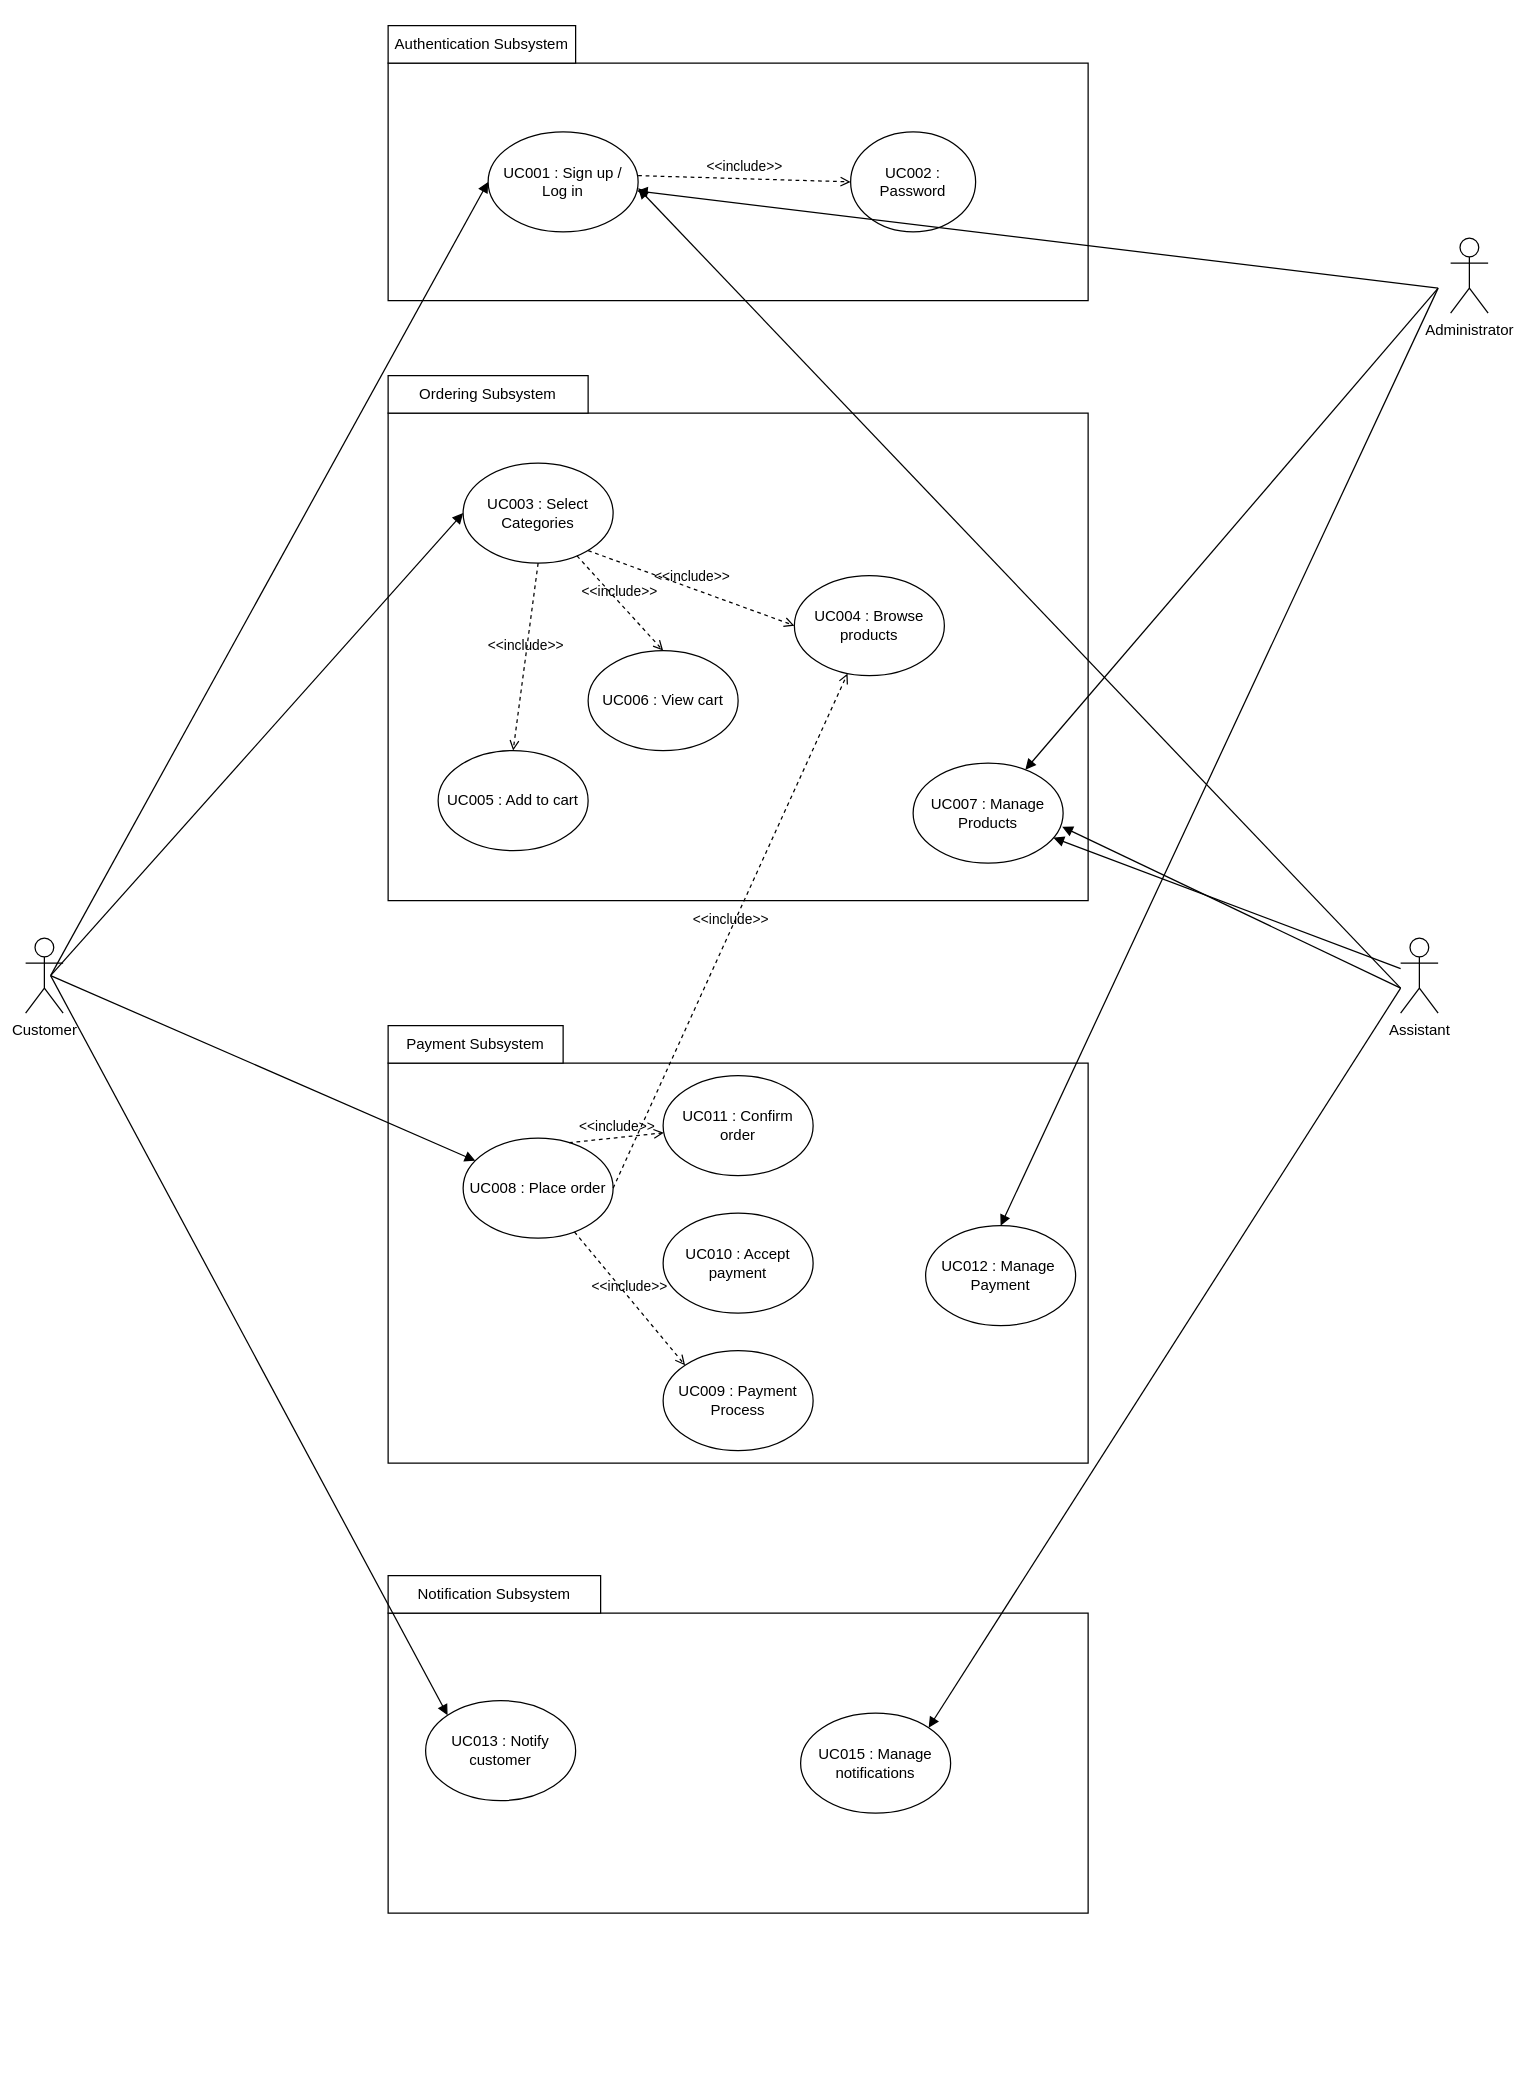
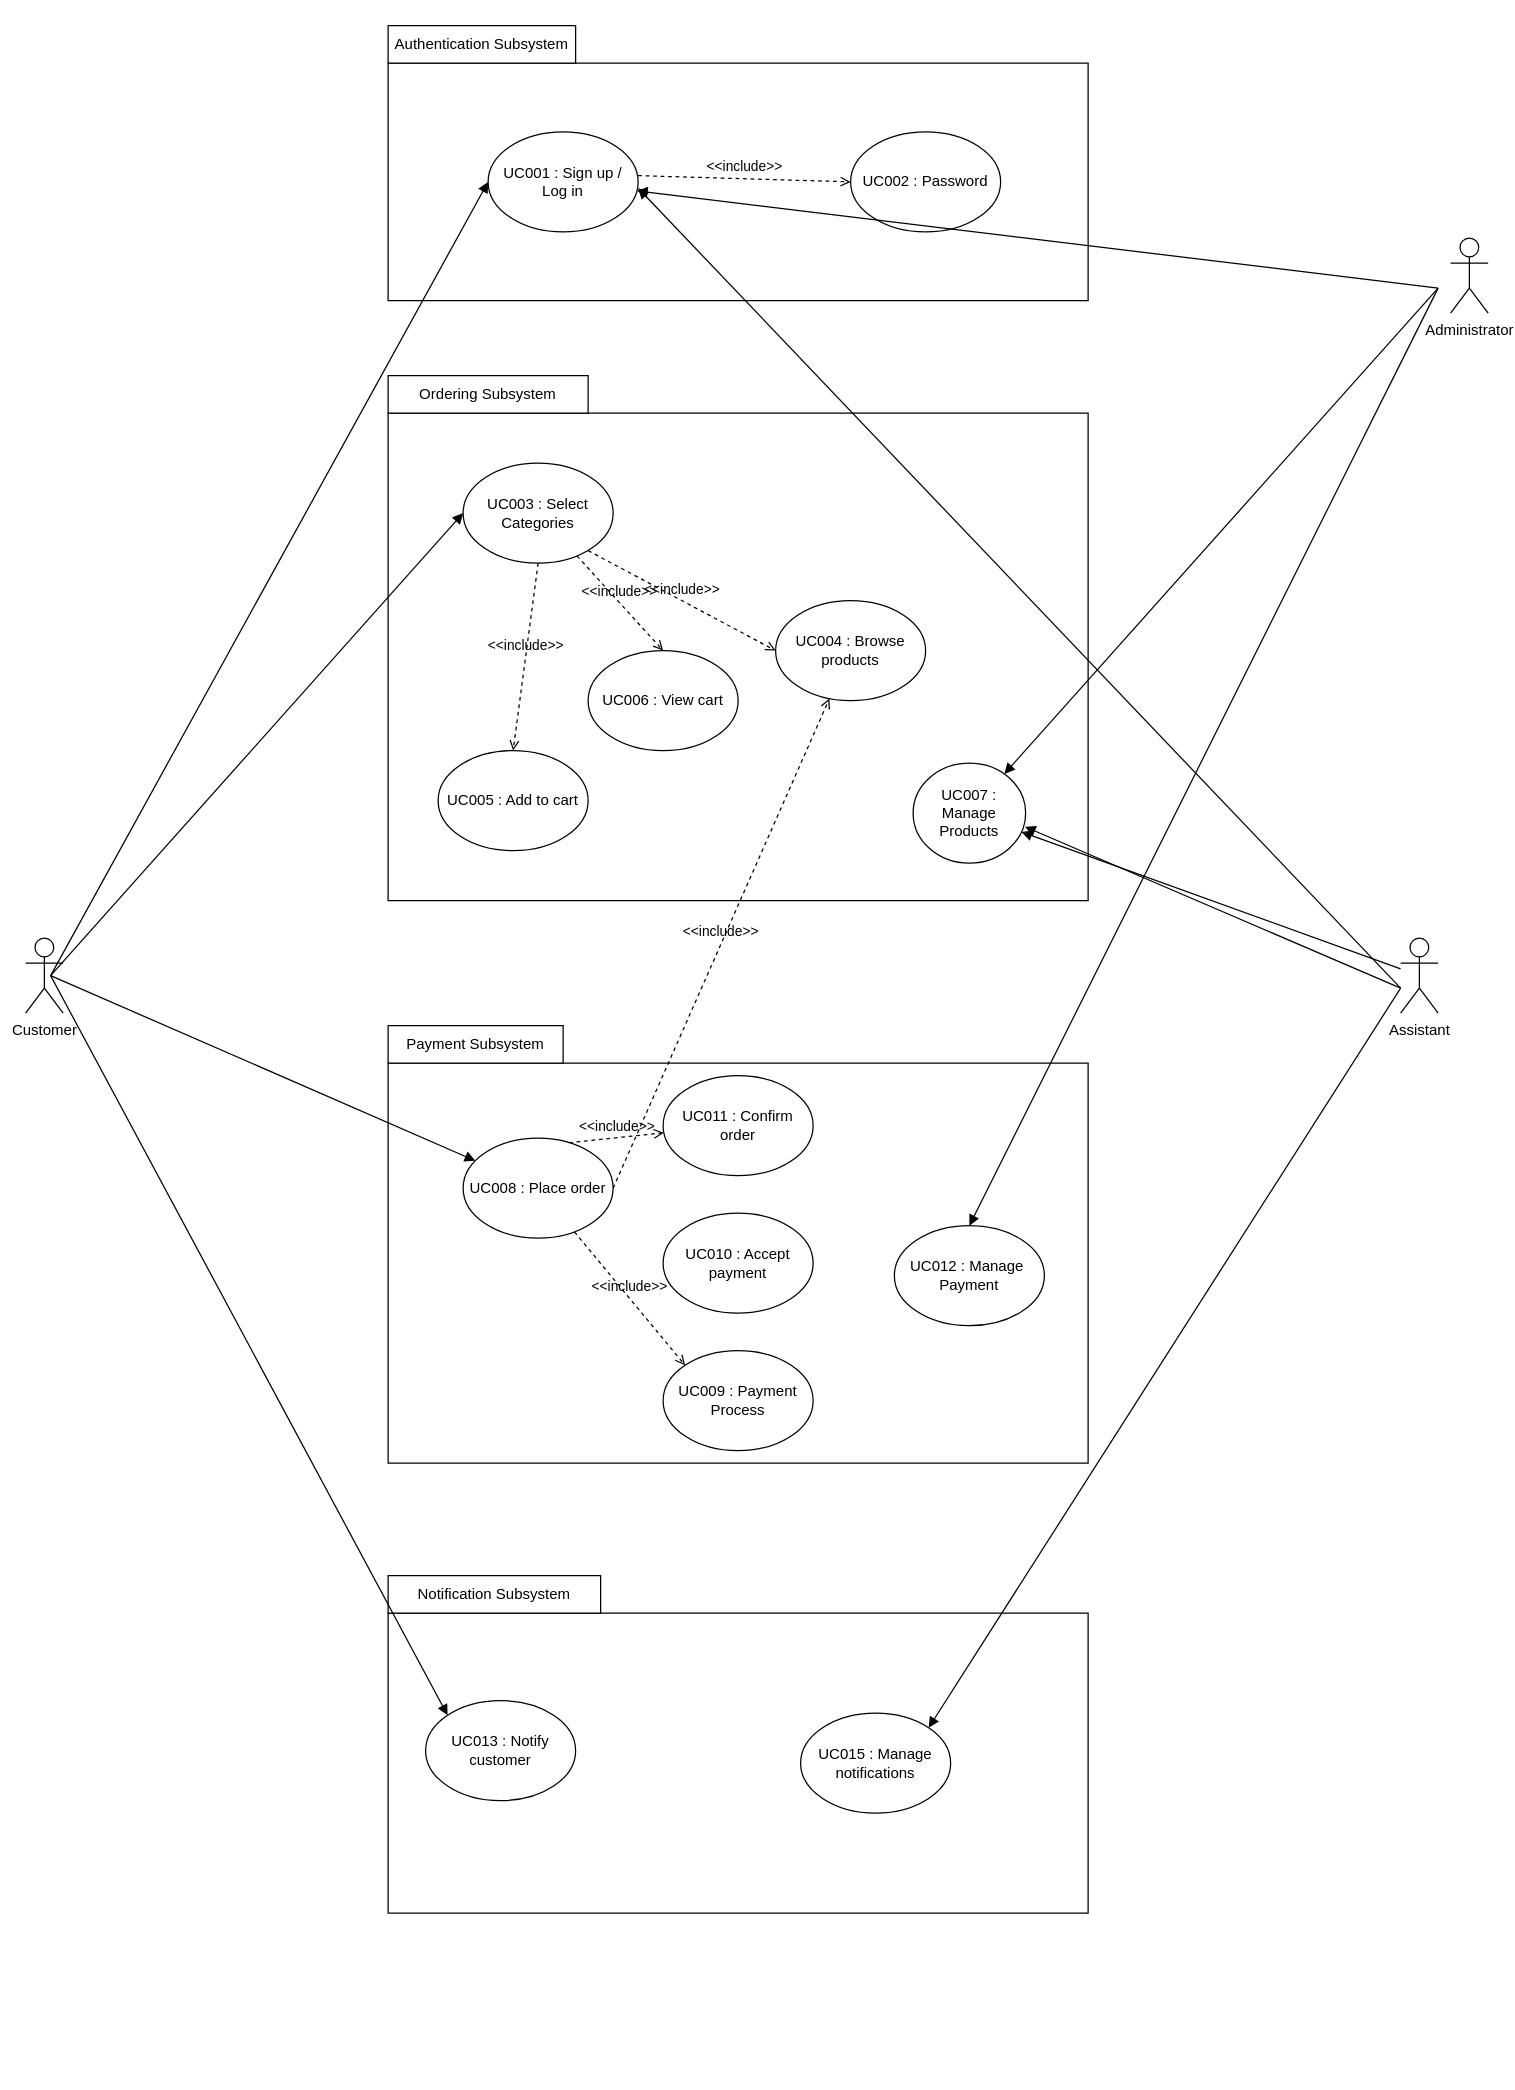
(913, 182) -> (926, 182)
(869, 626) -> (851, 651)
(988, 813) -> (969, 813)
(1001, 1276) -> (969, 1276)
